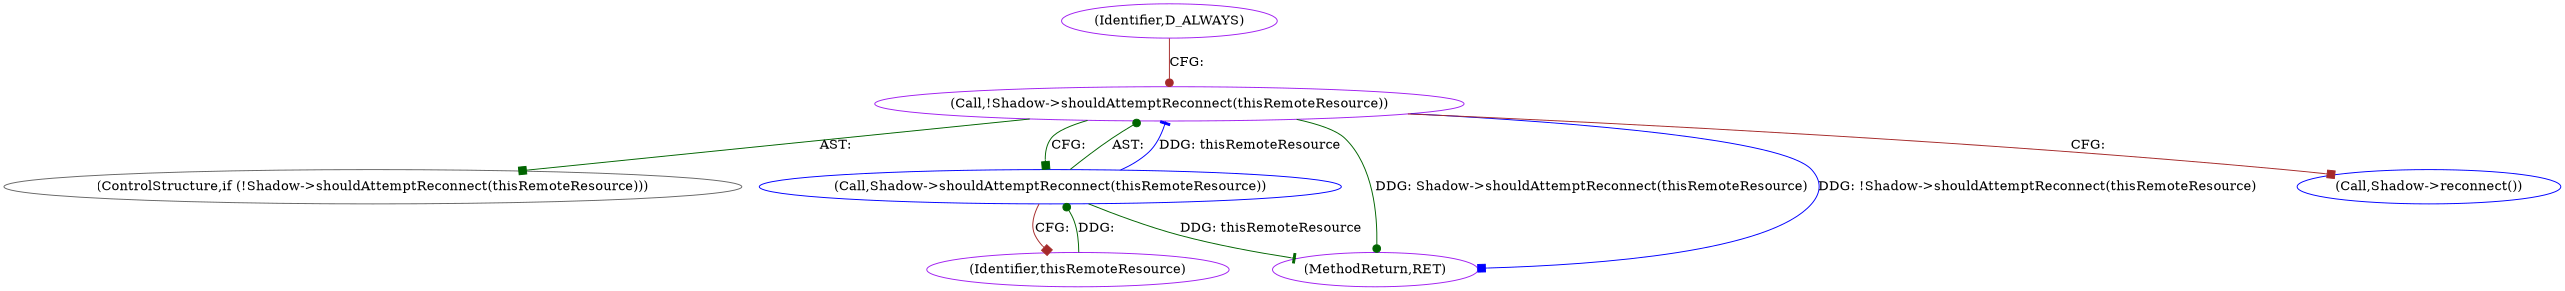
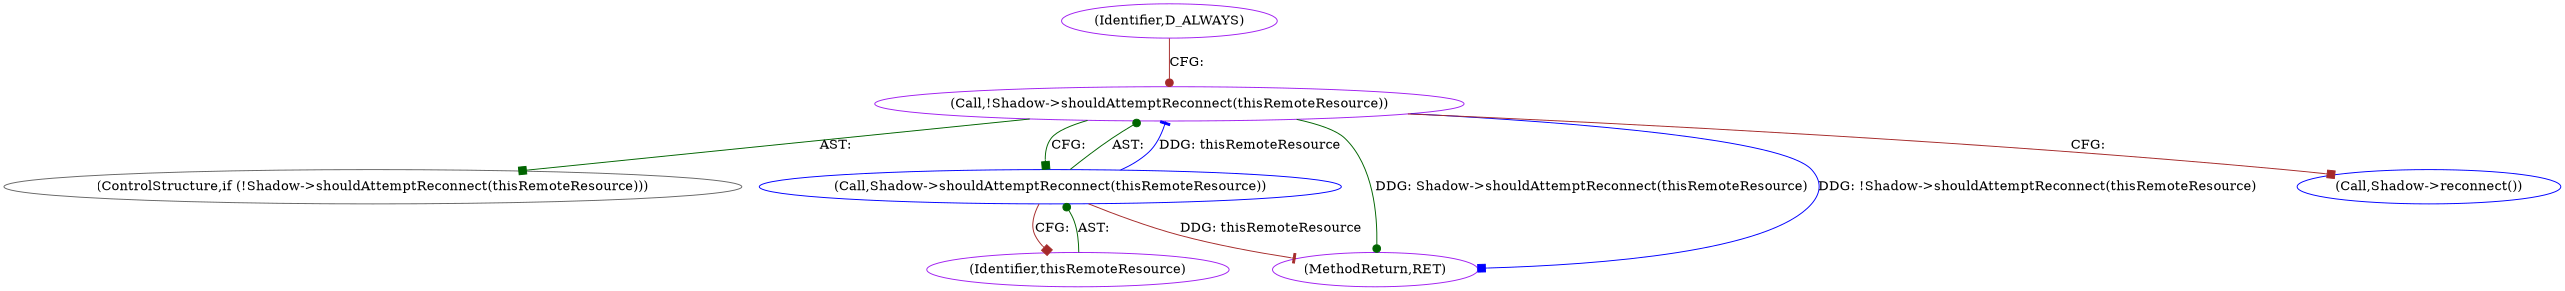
(1098, 228) -> (1096, 228)
(1188, 237) -> (1188, 237)
